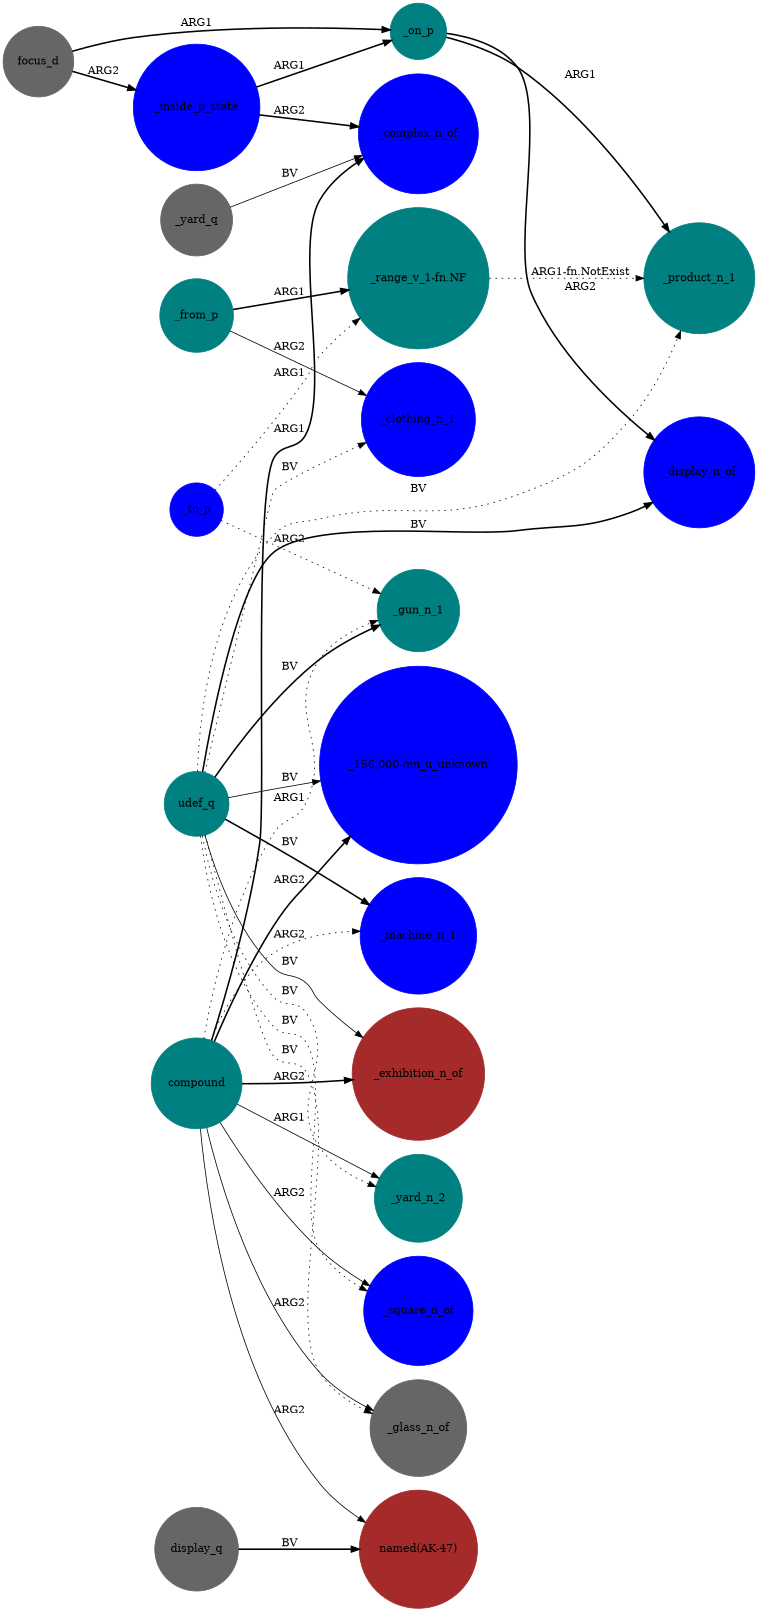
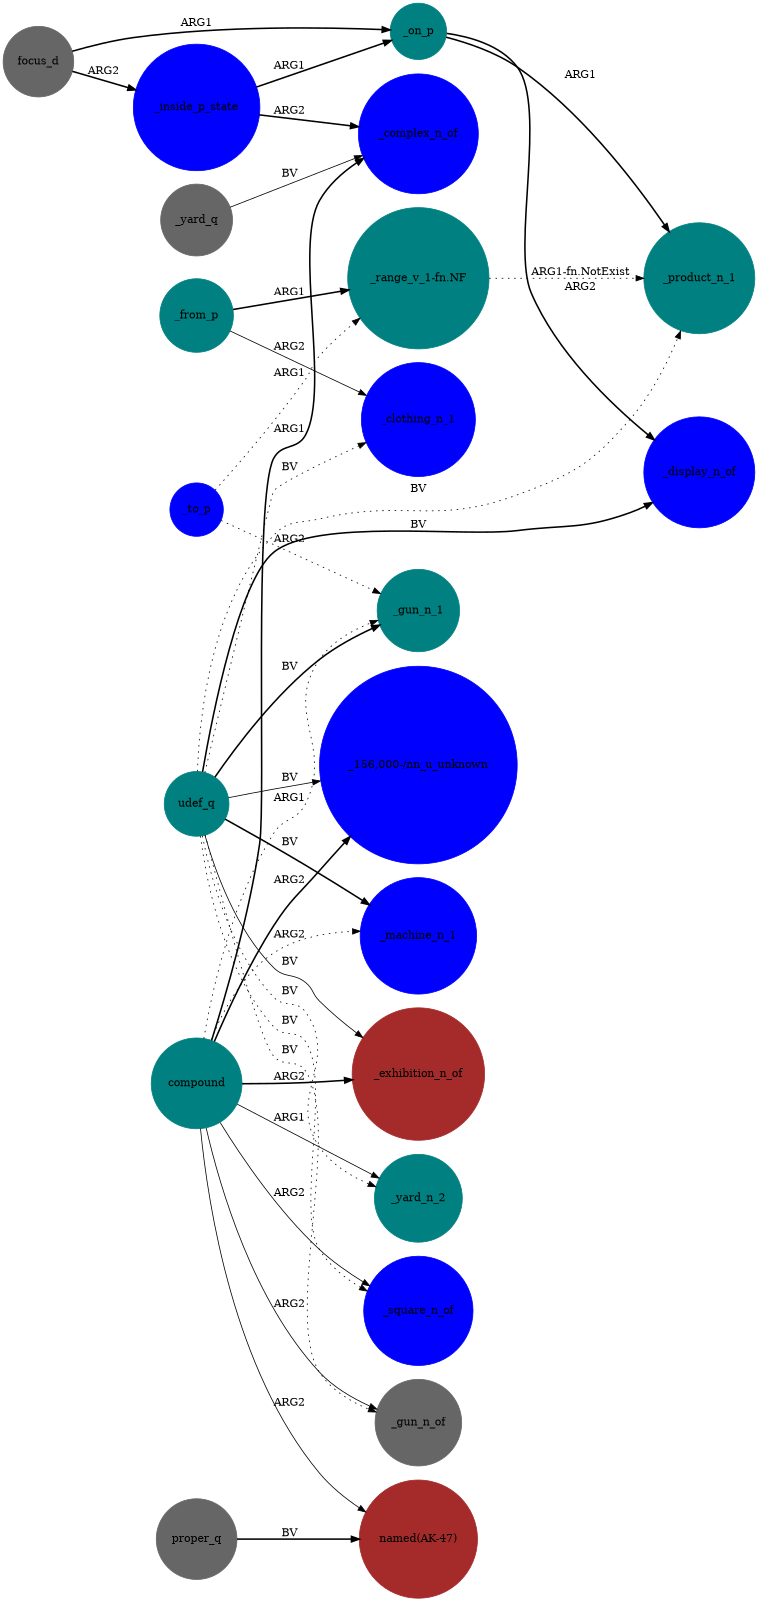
(418, 1428) -> (418, 1423)
(197, 1549) -> (197, 1539)
